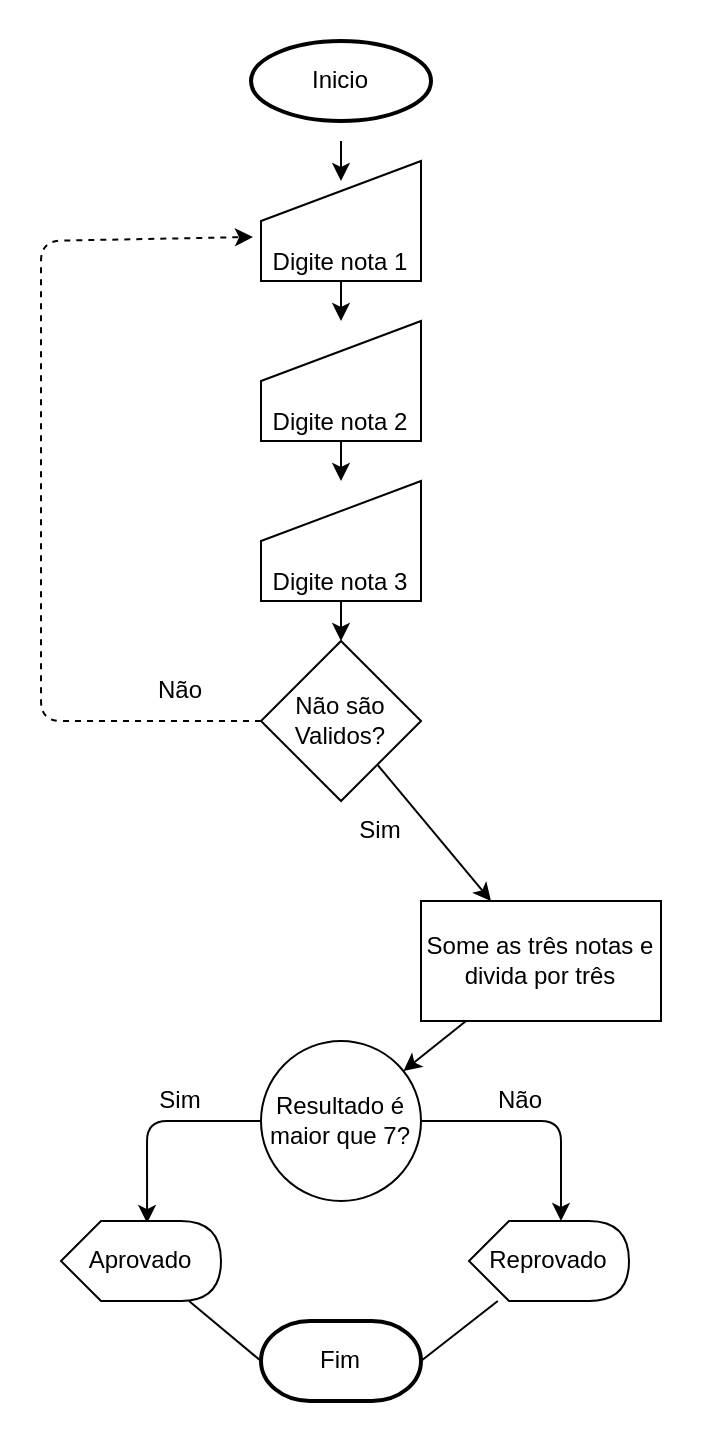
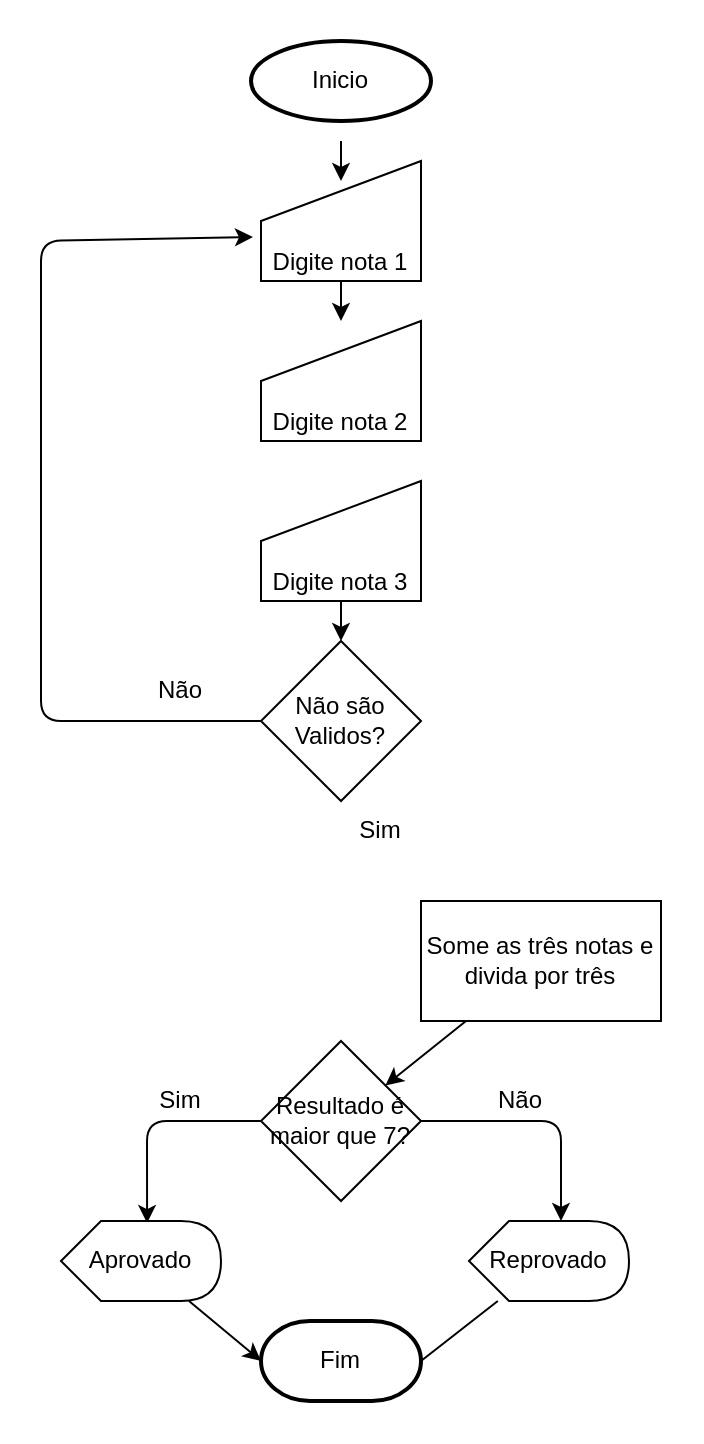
(341, 454) -> none
(41, 489) -> (41, 489)
(430, 828) -> none
(341, 1121) -> (341, 1121)
(254, 1355) -> (250, 1352)
